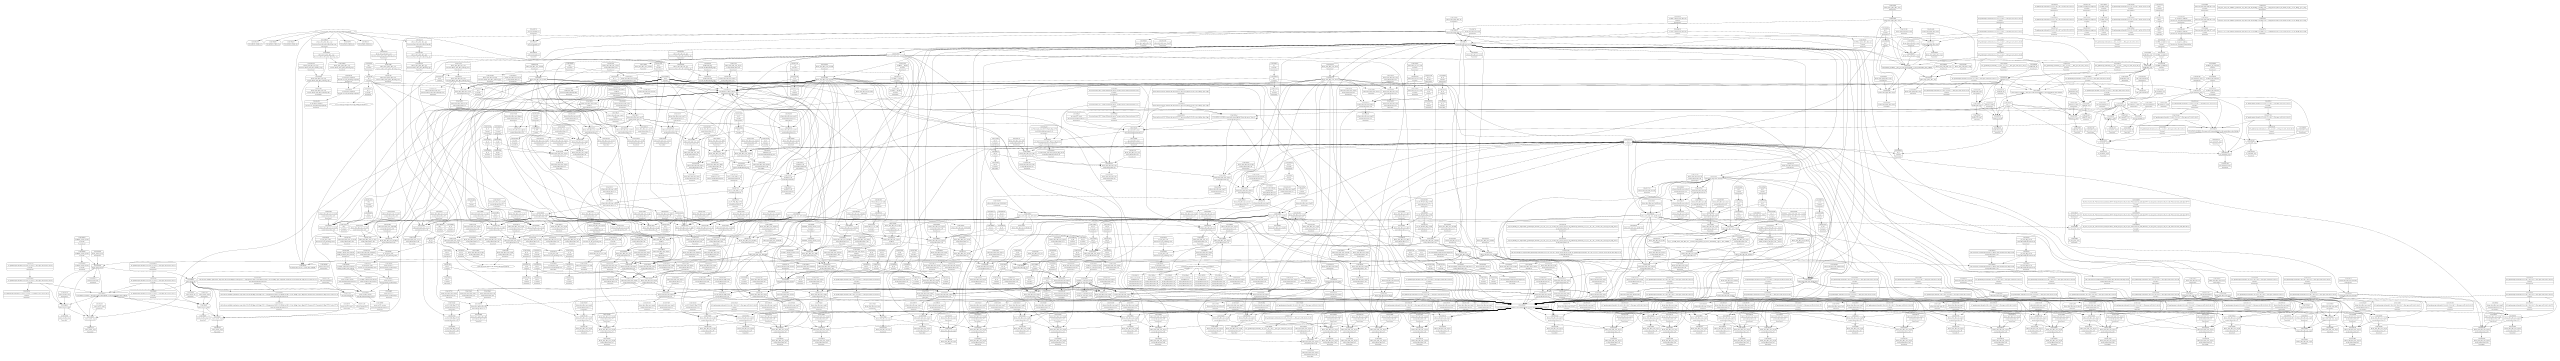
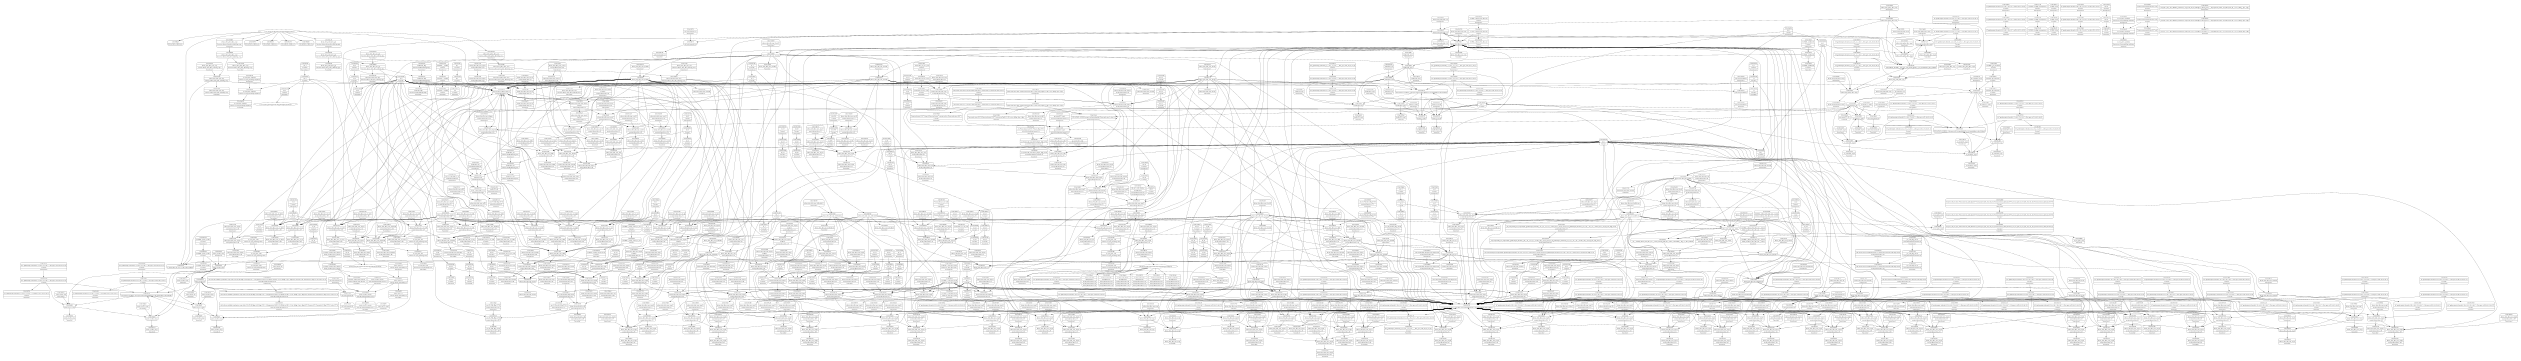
none -> (547, 280)
